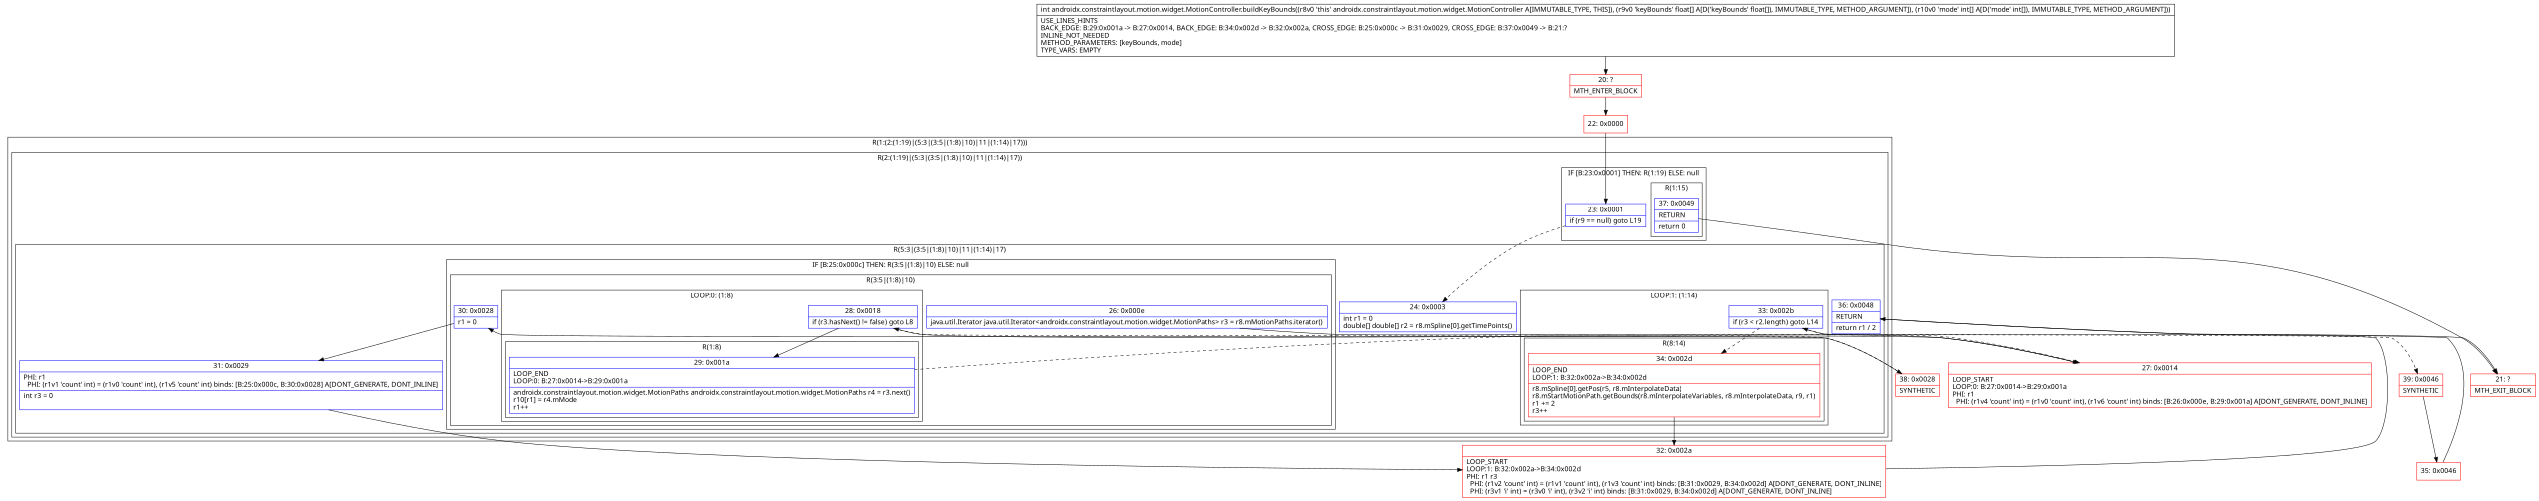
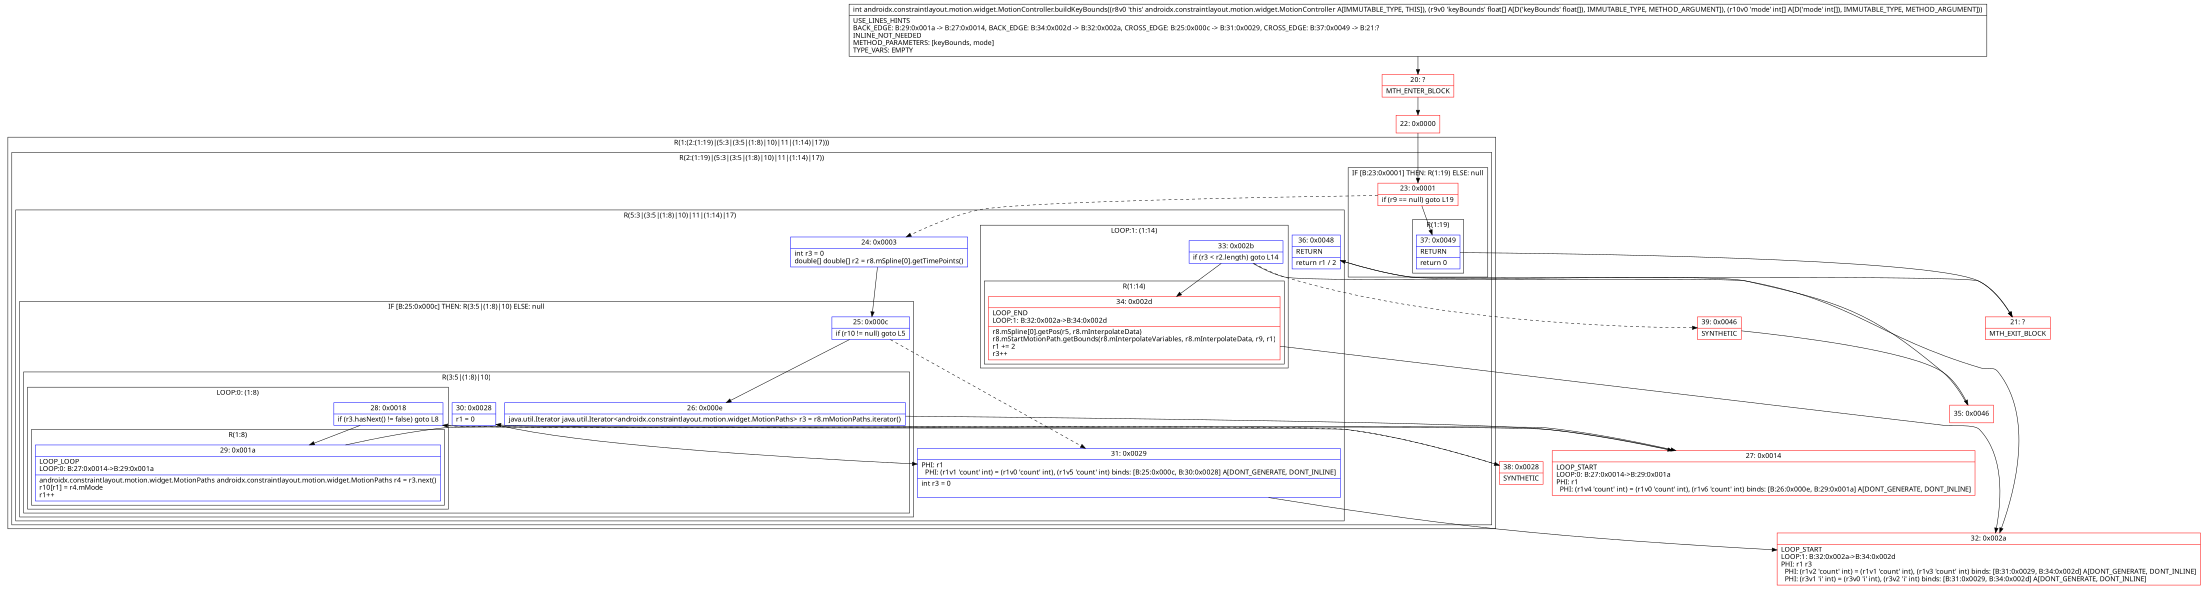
(1677, 189) -> (1438, 225)
(1606, 215) -> (1418, 194)
none -> (1426, 216)
(1358, 319) -> (810, 254)
none -> (871, 328)
(1408, 340) -> (1008, 426)
(1740, 341) -> (1202, 278)
(1674, 344) -> (1134, 287)
(2383, 351) -> (1911, 342)
(531, 374) -> (59, 462)
